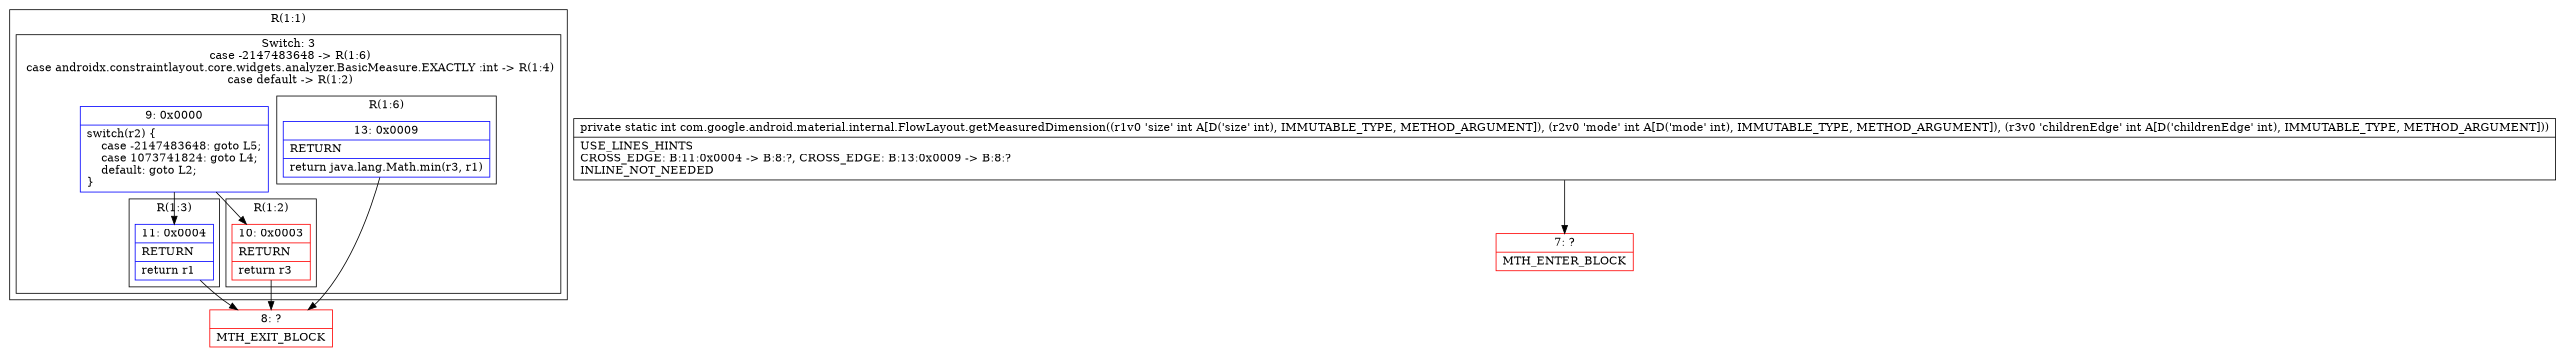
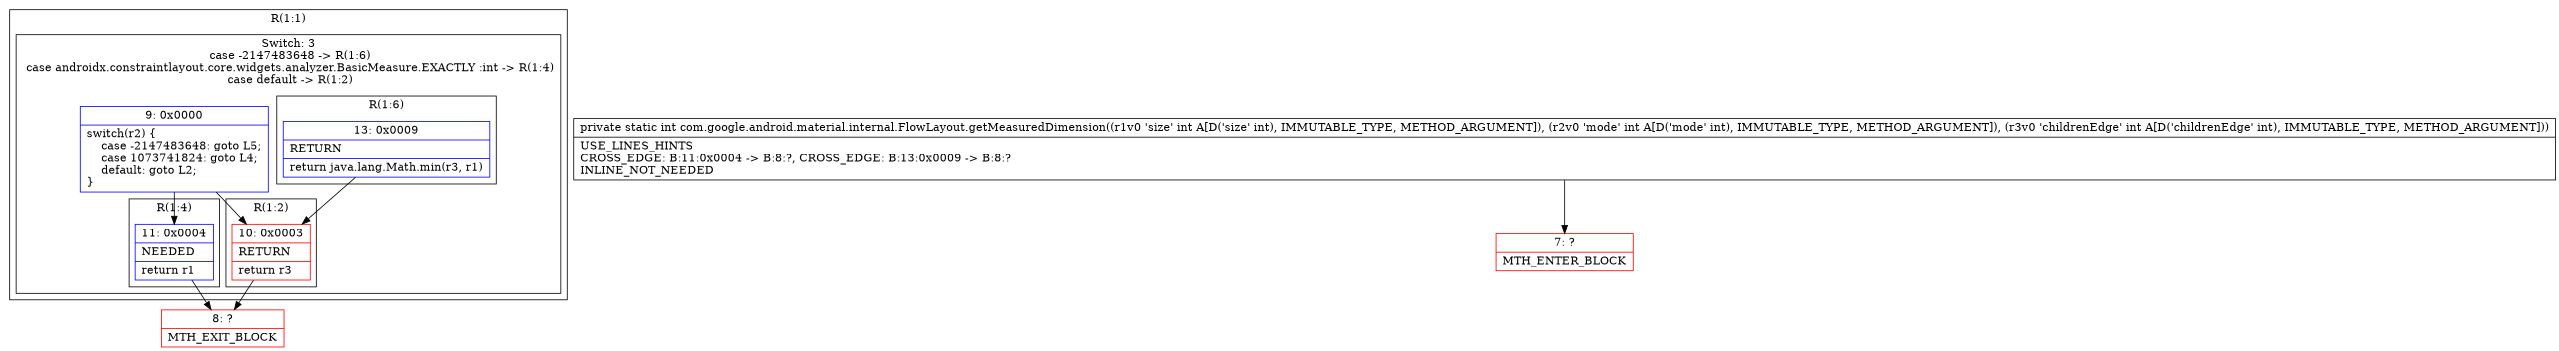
(174, 208) -> (174, 208)
(355, 245) -> (332, 198)
(168, 252) -> (169, 252)
